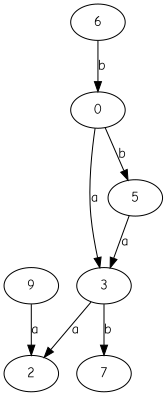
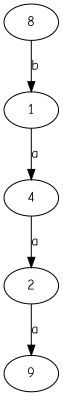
(98, 22) -> (31, 22)
(98, 110) -> (31, 110)
(135, 198) -> none
(104, 286) -> (31, 198)
(31, 325) -> (31, 325)
(104, 374) -> none
